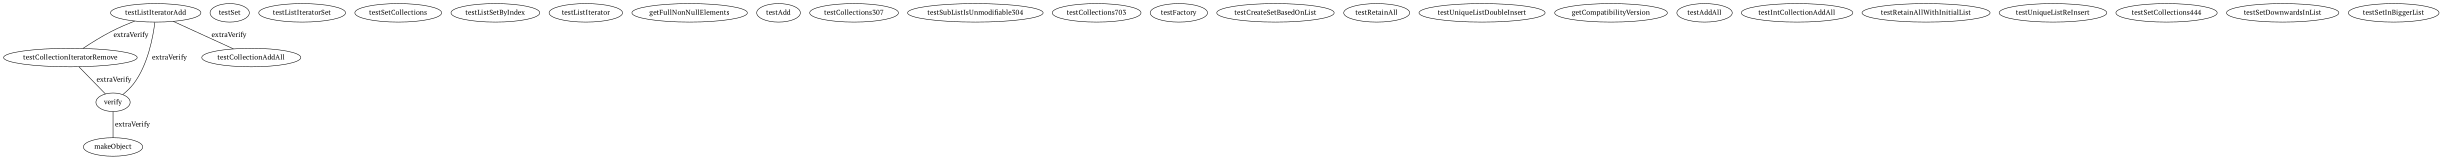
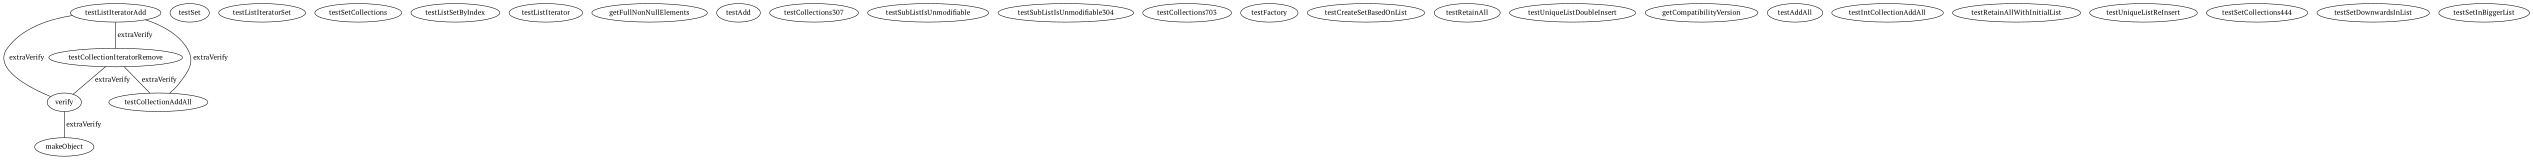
none -> (928, 13)
none -> (137, 80)
